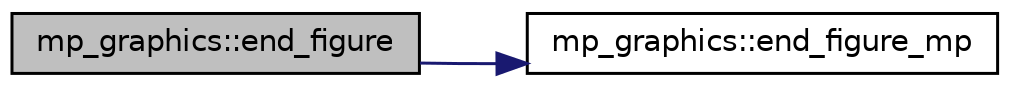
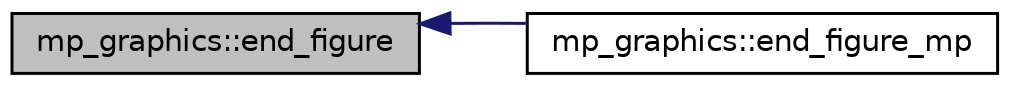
(458, 64) -> (489, 23)
